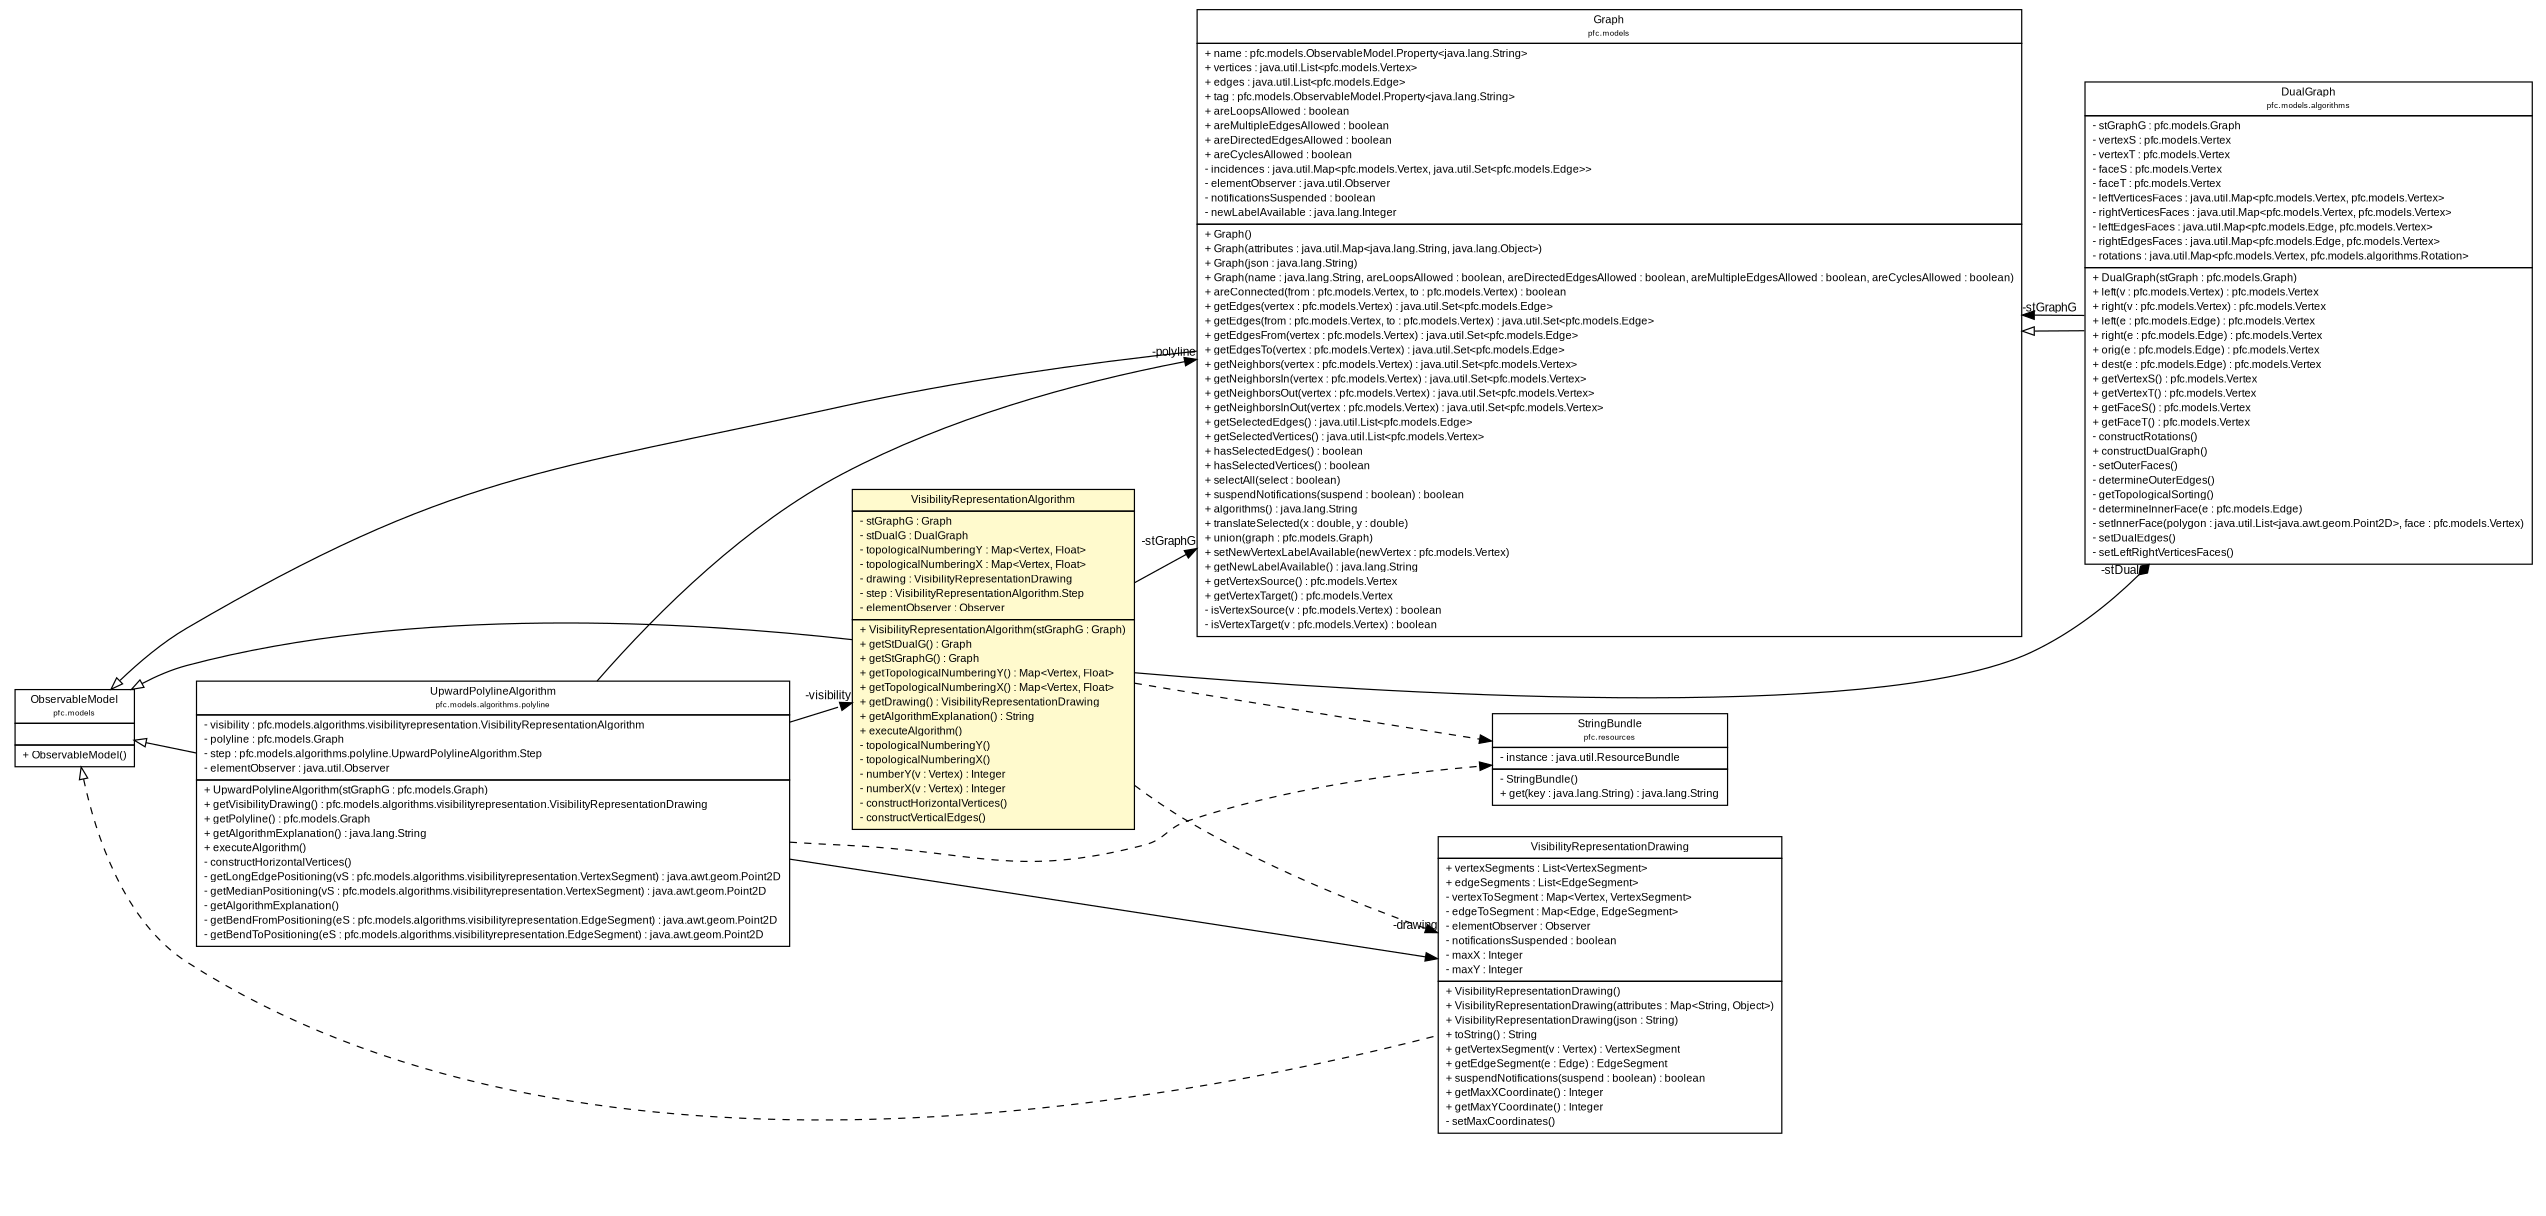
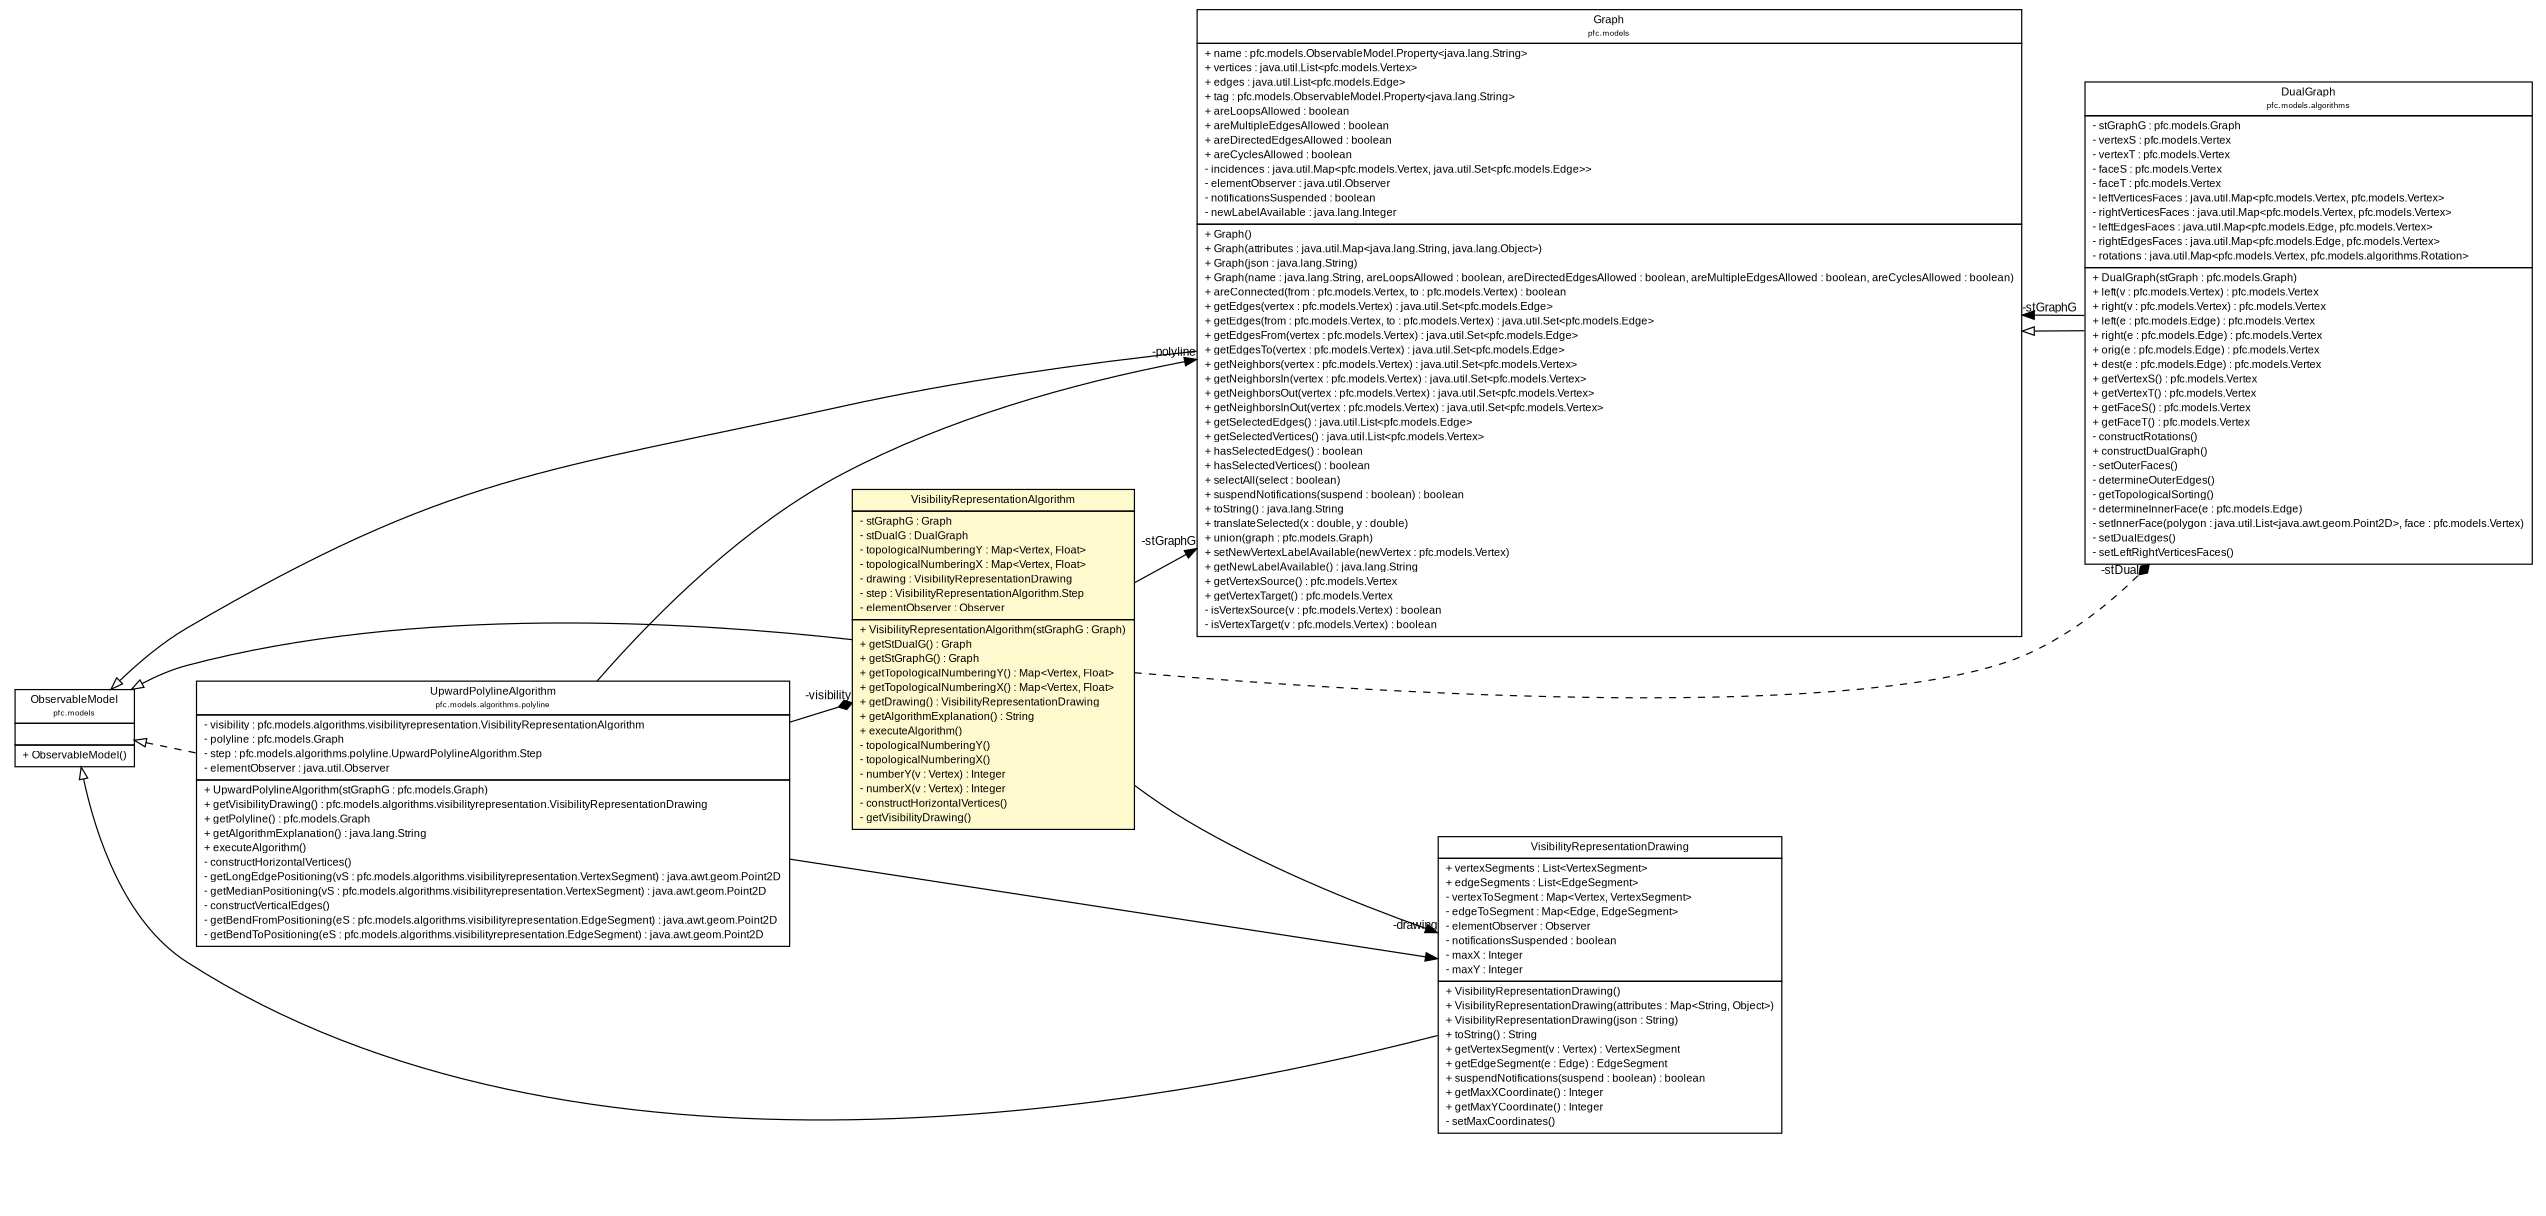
(1282, 509) -> (1275, 509)
(1652, 697) -> (1652, 697)
(814, 715) -> (814, 715)
(171, 748) -> (171, 748)
(1609, 759) -> none
(923, 818) -> (916, 818)
(1275, 867) -> (1275, 867)
(272, 906) -> (267, 906)
(695, 1115) -> (695, 1115)
